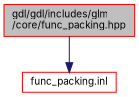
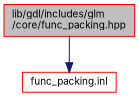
(69, 20) -> (69, 20)
